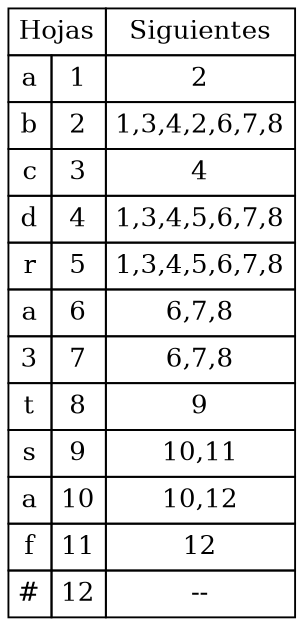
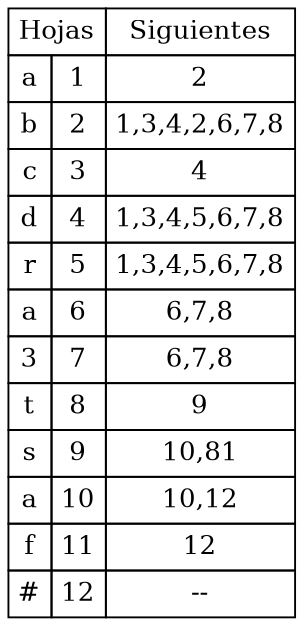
(200, 452) -> (200, 452)
